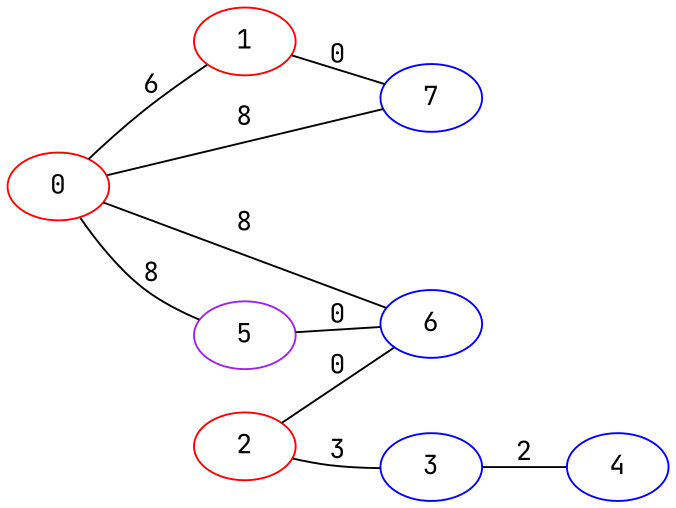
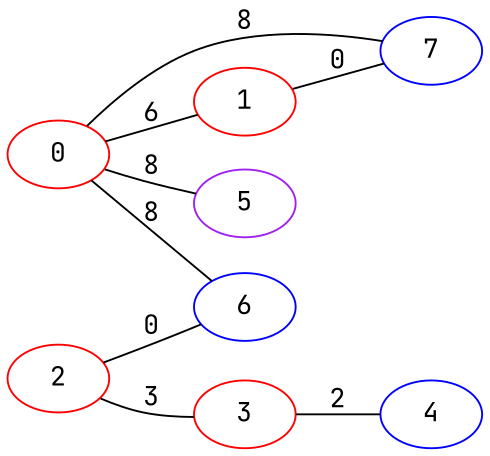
(338, 330) -> none
(431, 467) -> (245, 414)
